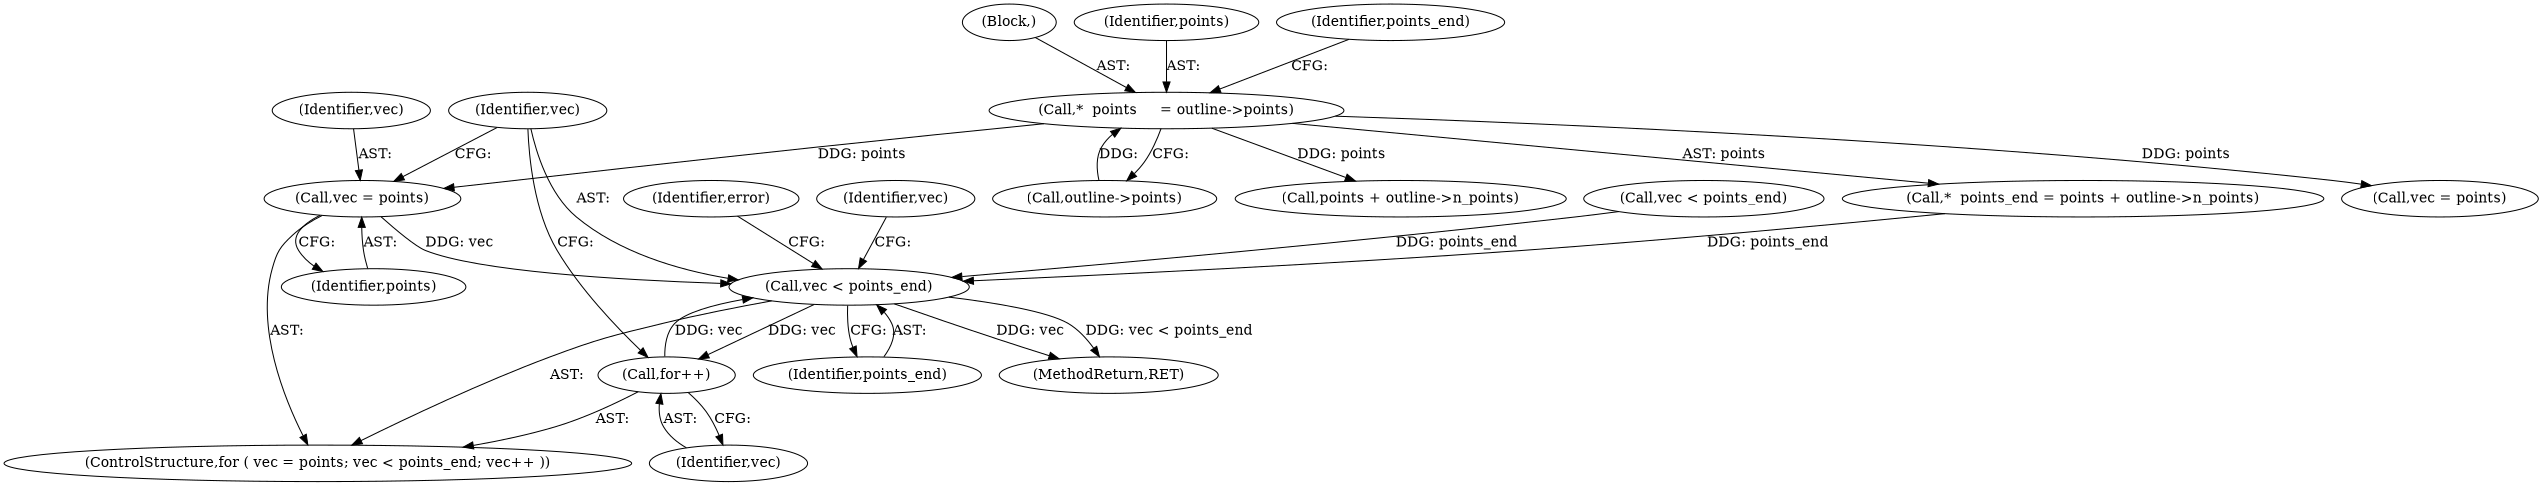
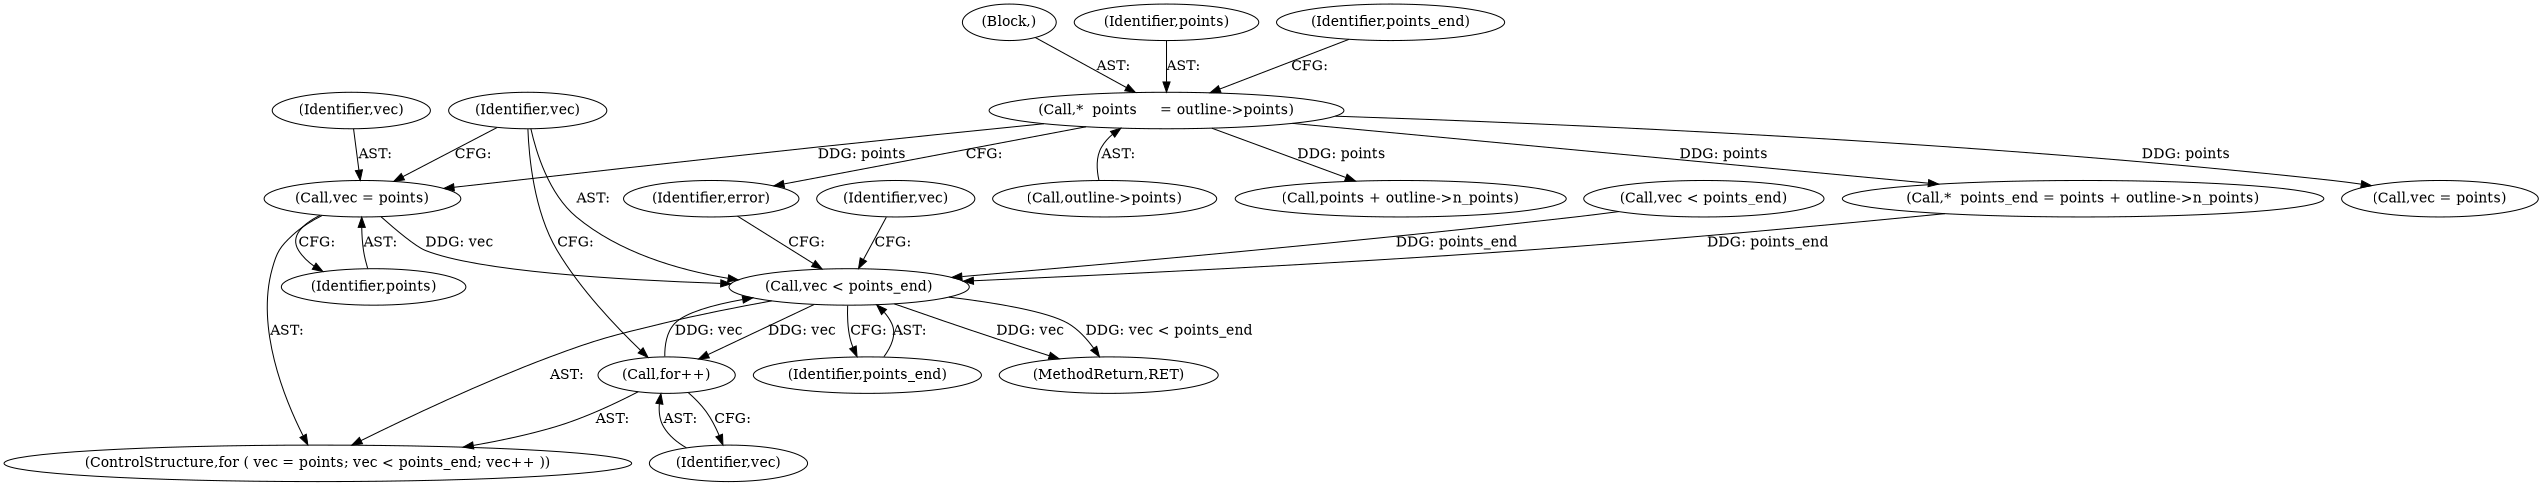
(1150, 153) -> (935, 155)
(1121, 155) -> (1121, 155)
(1724, 155) -> (1724, 155)
